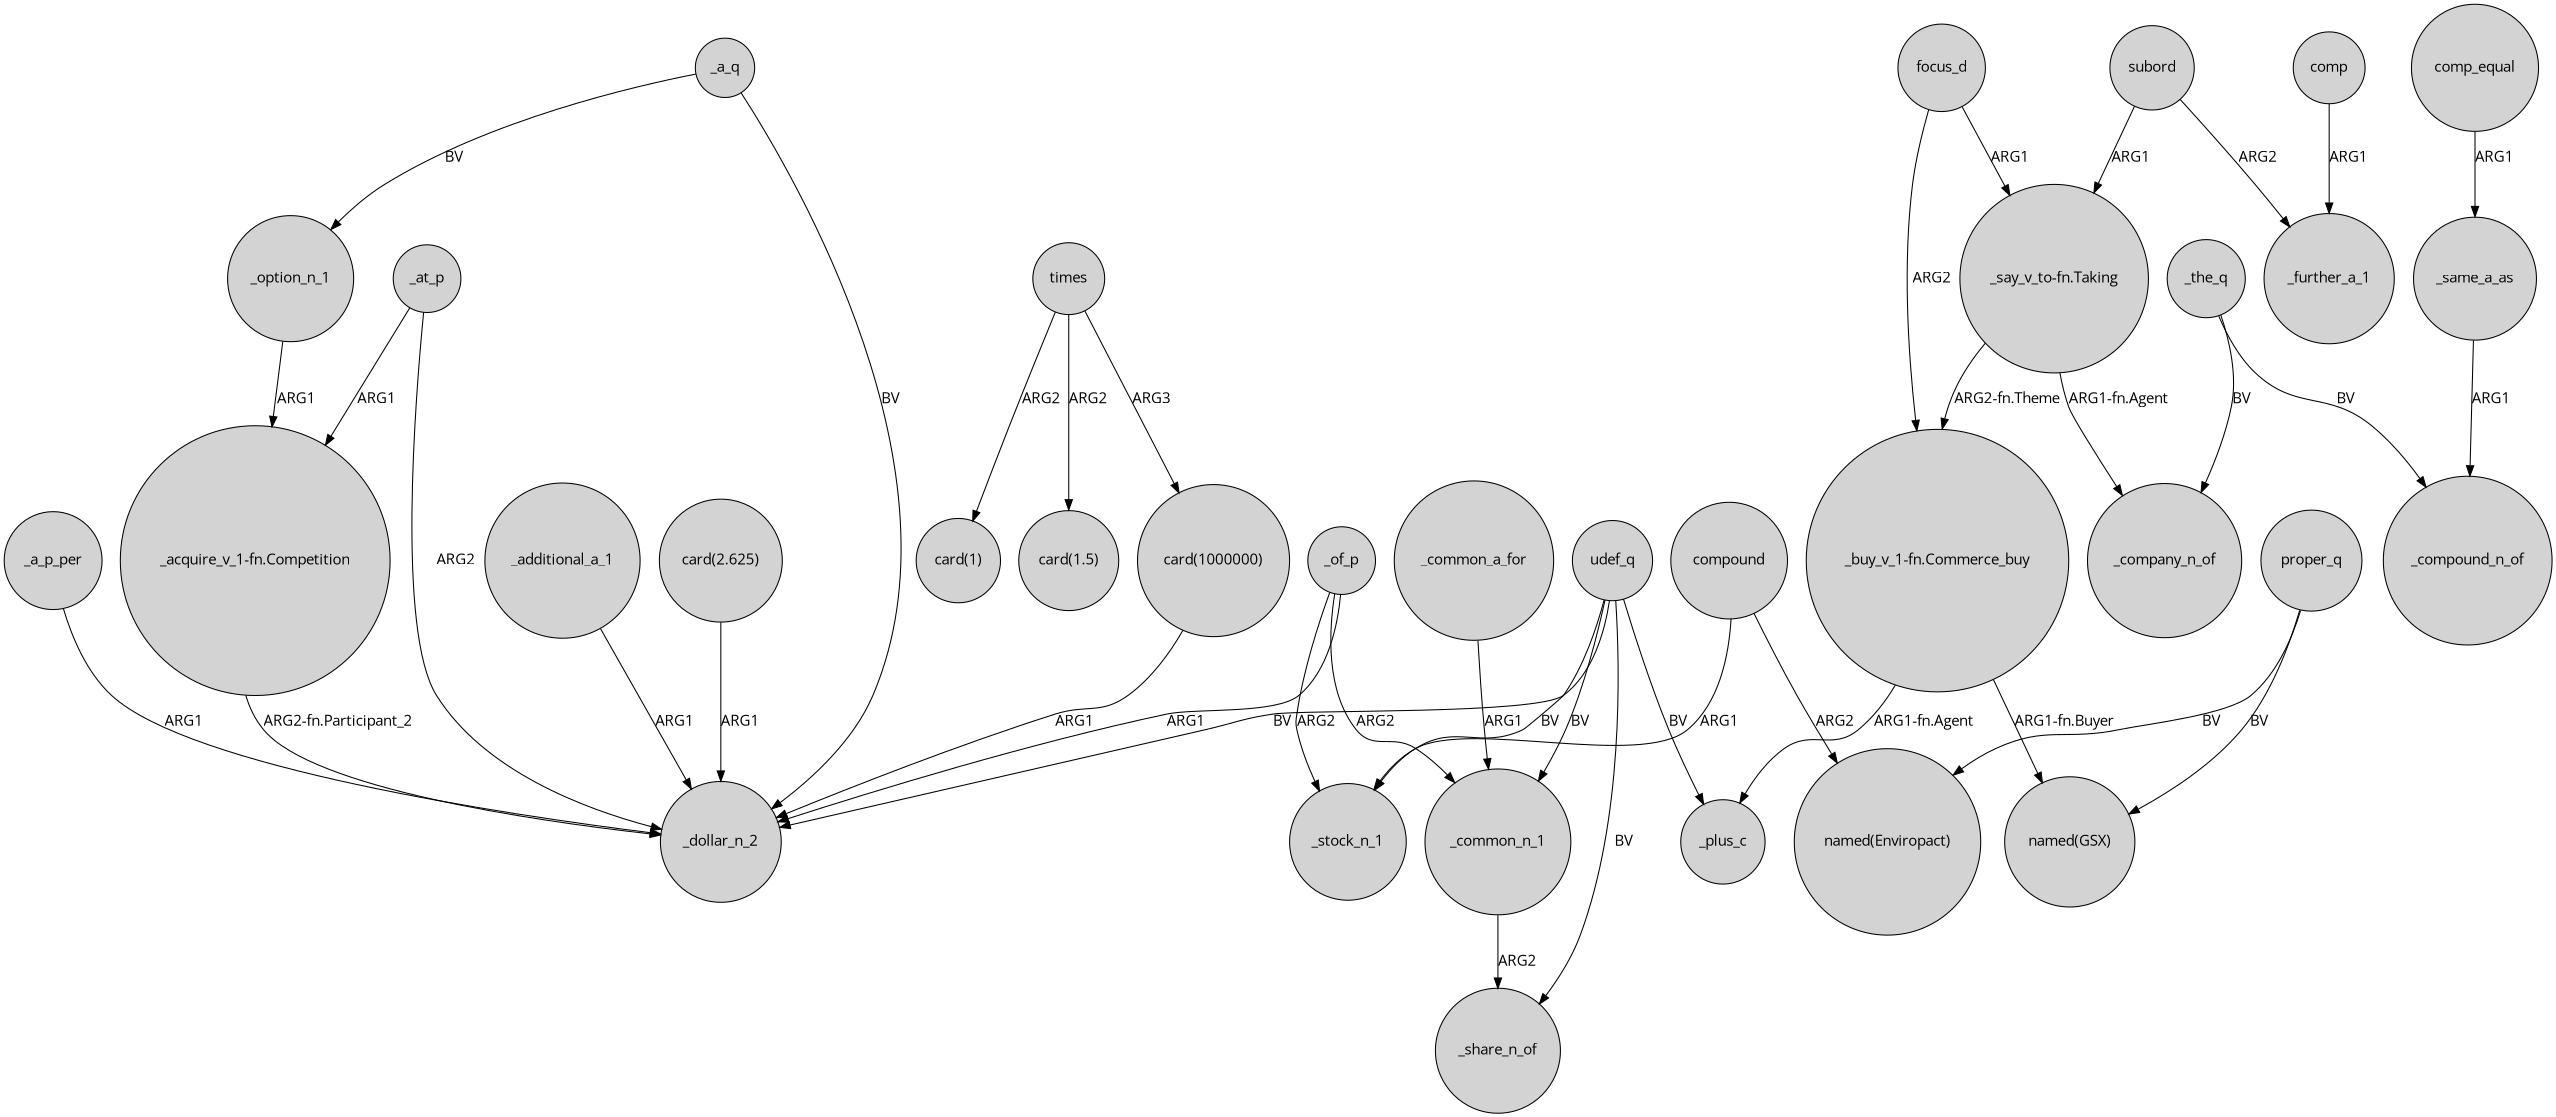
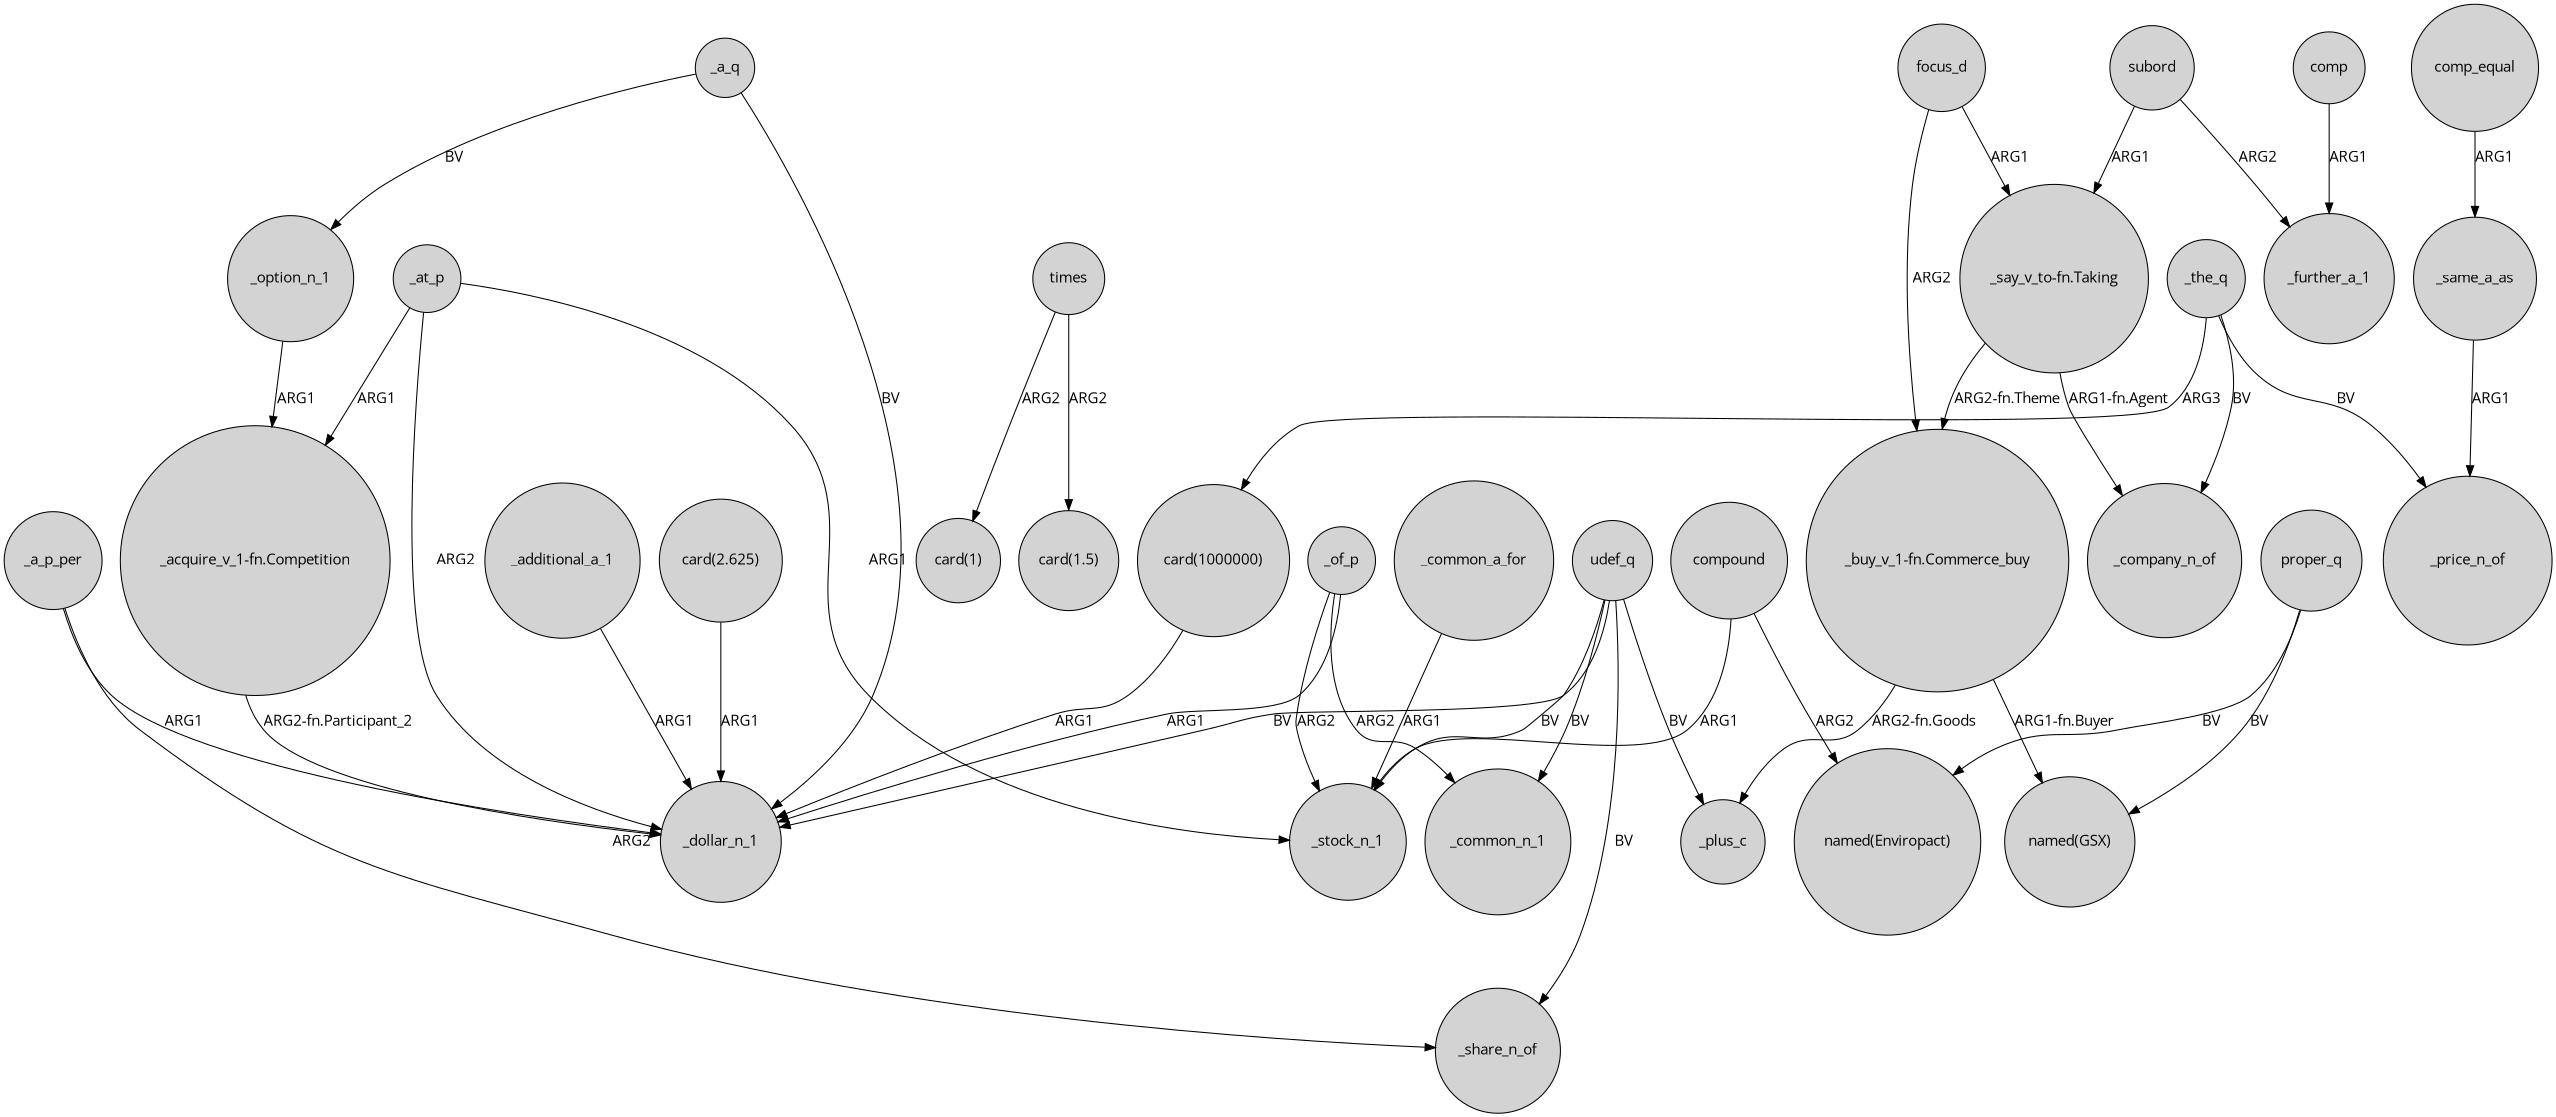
(1130, 397) -> (1745, 419)
(2468, 561) -> (2468, 561)
none -> (828, 600)
(1482, 700) -> (1410, 703)
(1924, 722) -> (1924, 722)
(721, 842) -> (721, 842)
(1498, 947) -> (688, 954)
